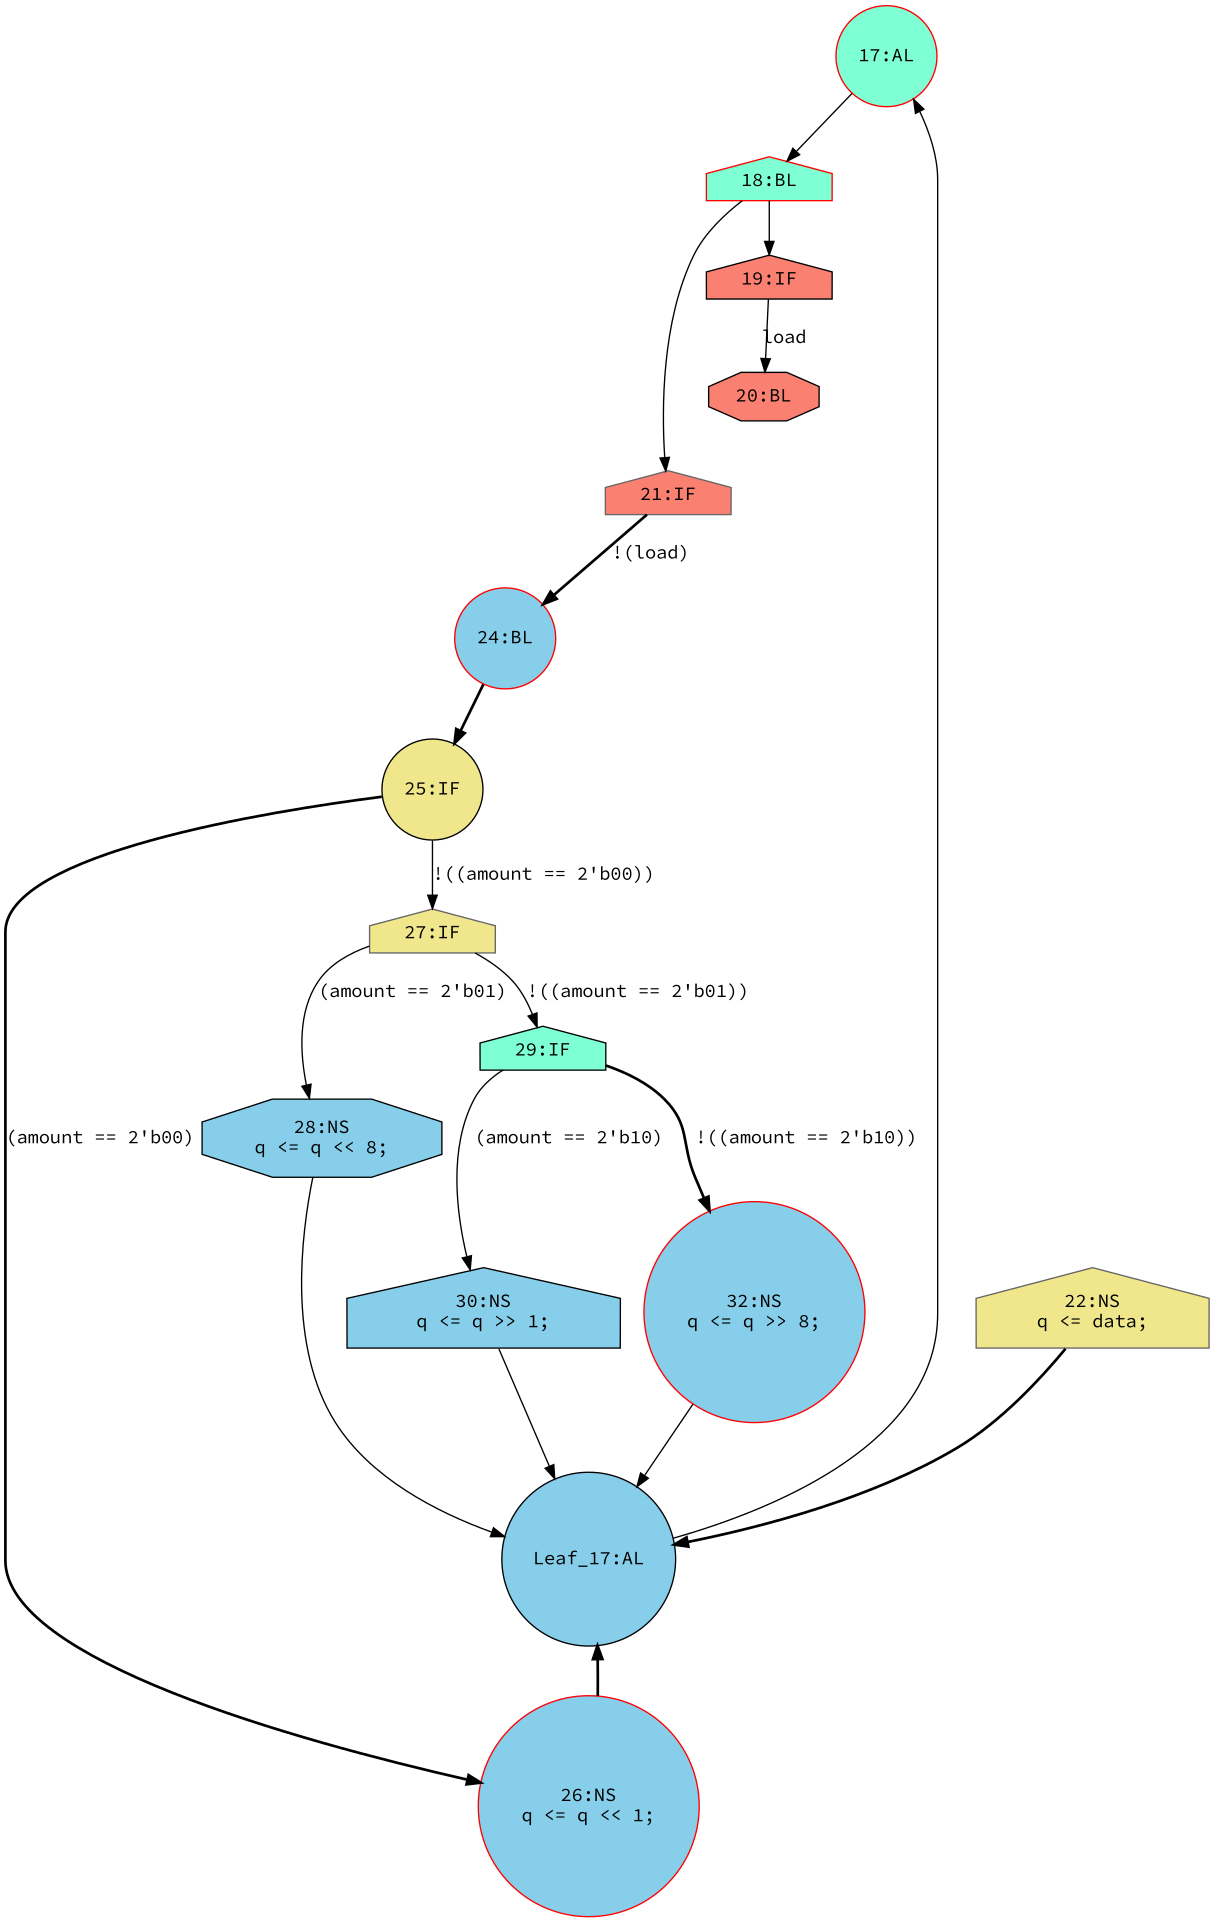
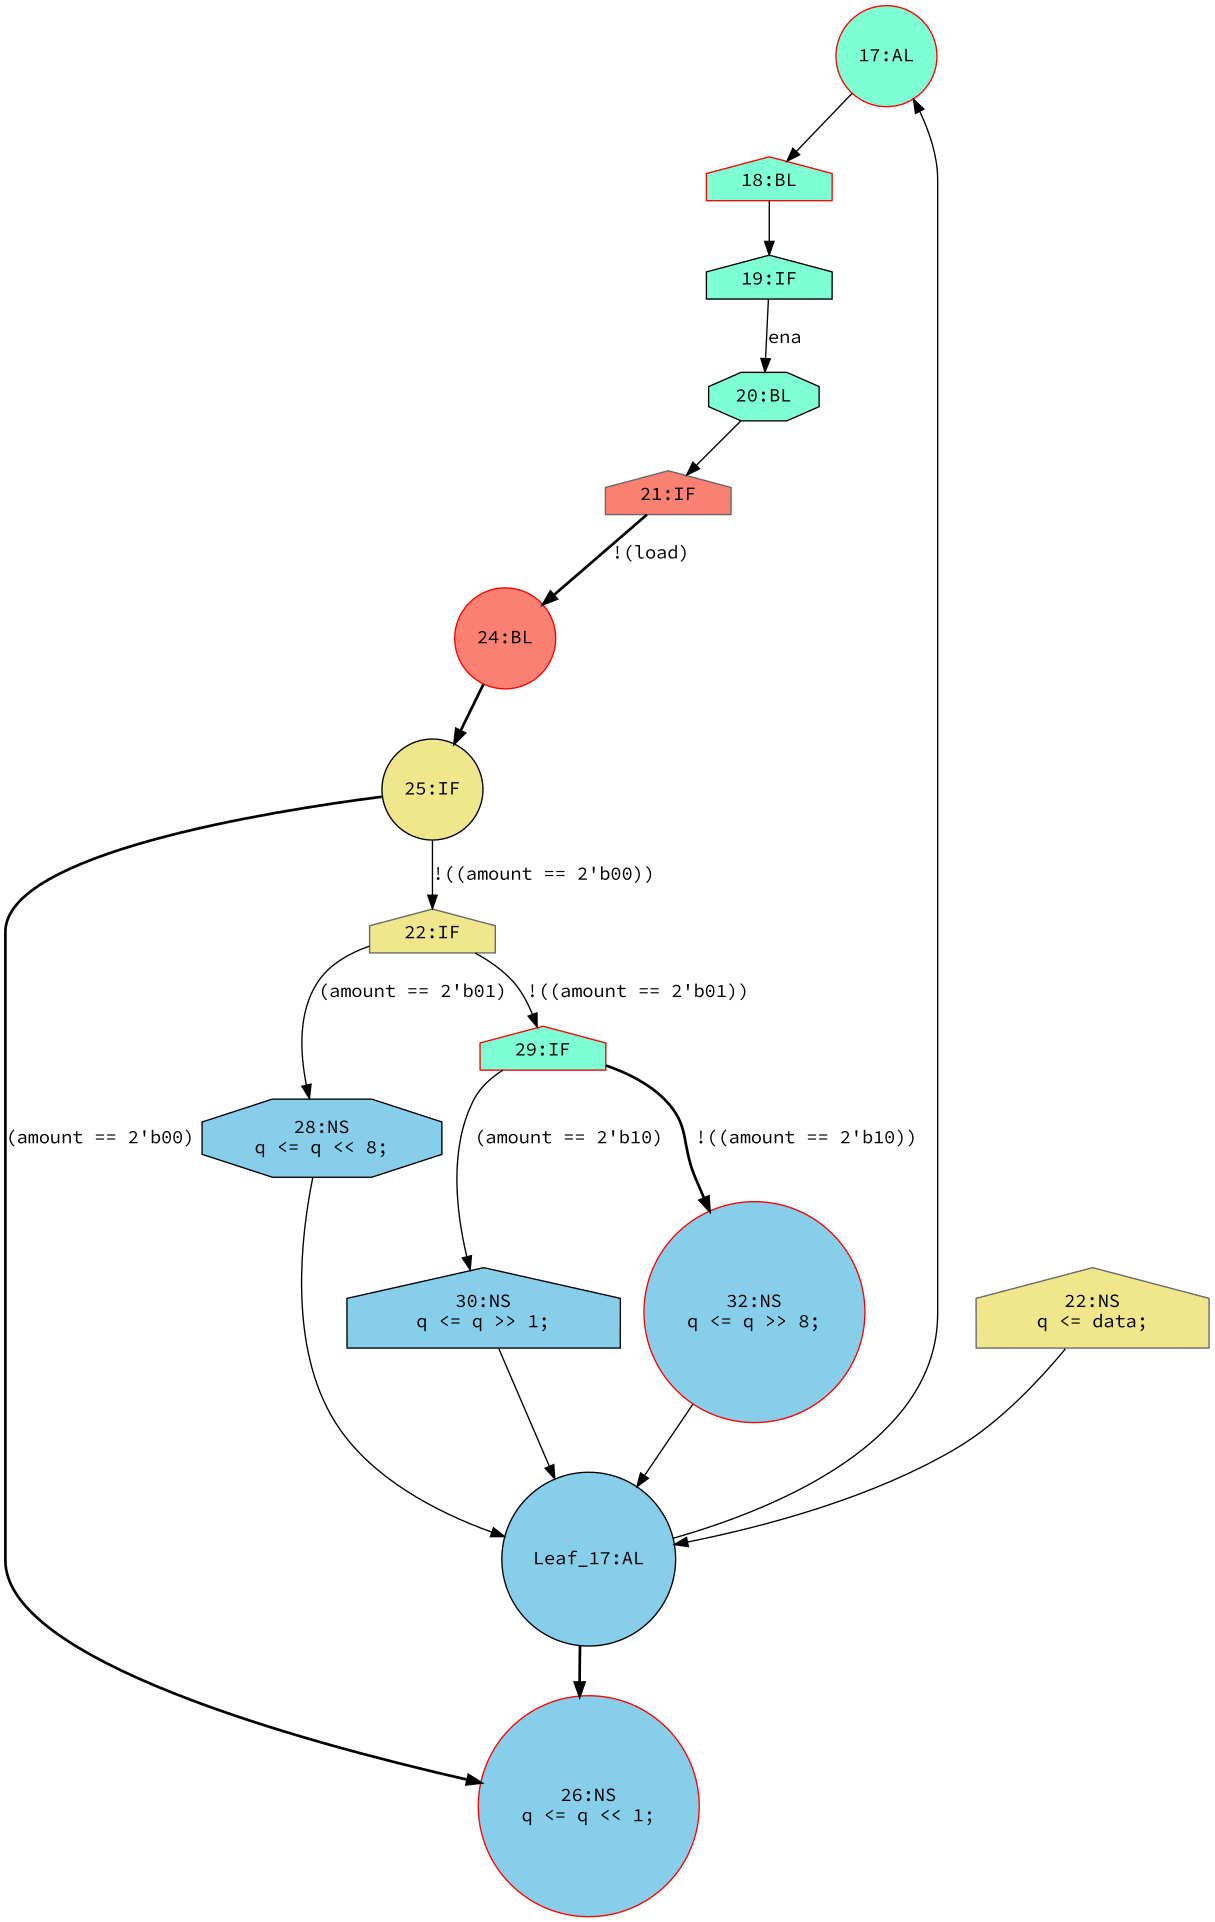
(769, 279) -> (769, 279)
(673, 318) -> (719, 443)
(785, 338) -> (785, 338)
(764, 397) -> (764, 397)
(505, 638) -> (505, 638)
(432, 933) -> (432, 933)
(543, 1050) -> (543, 1050)
(895, 1479) -> (895, 1479)
(598, 1678) -> (580, 1664)
